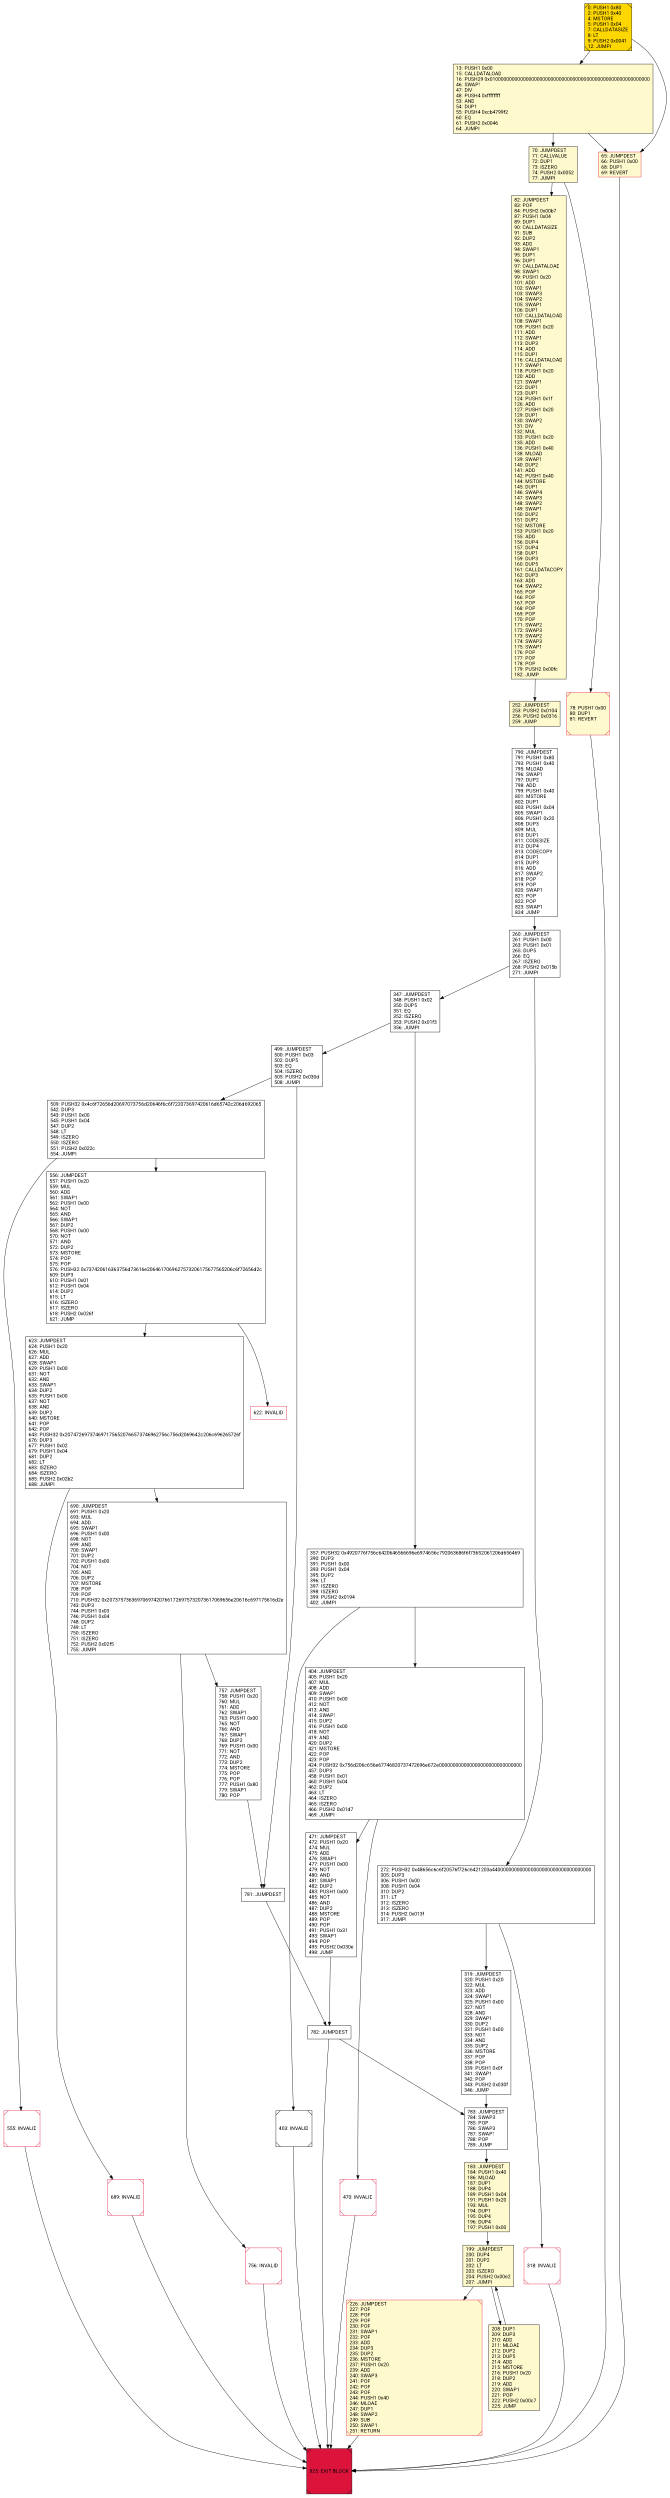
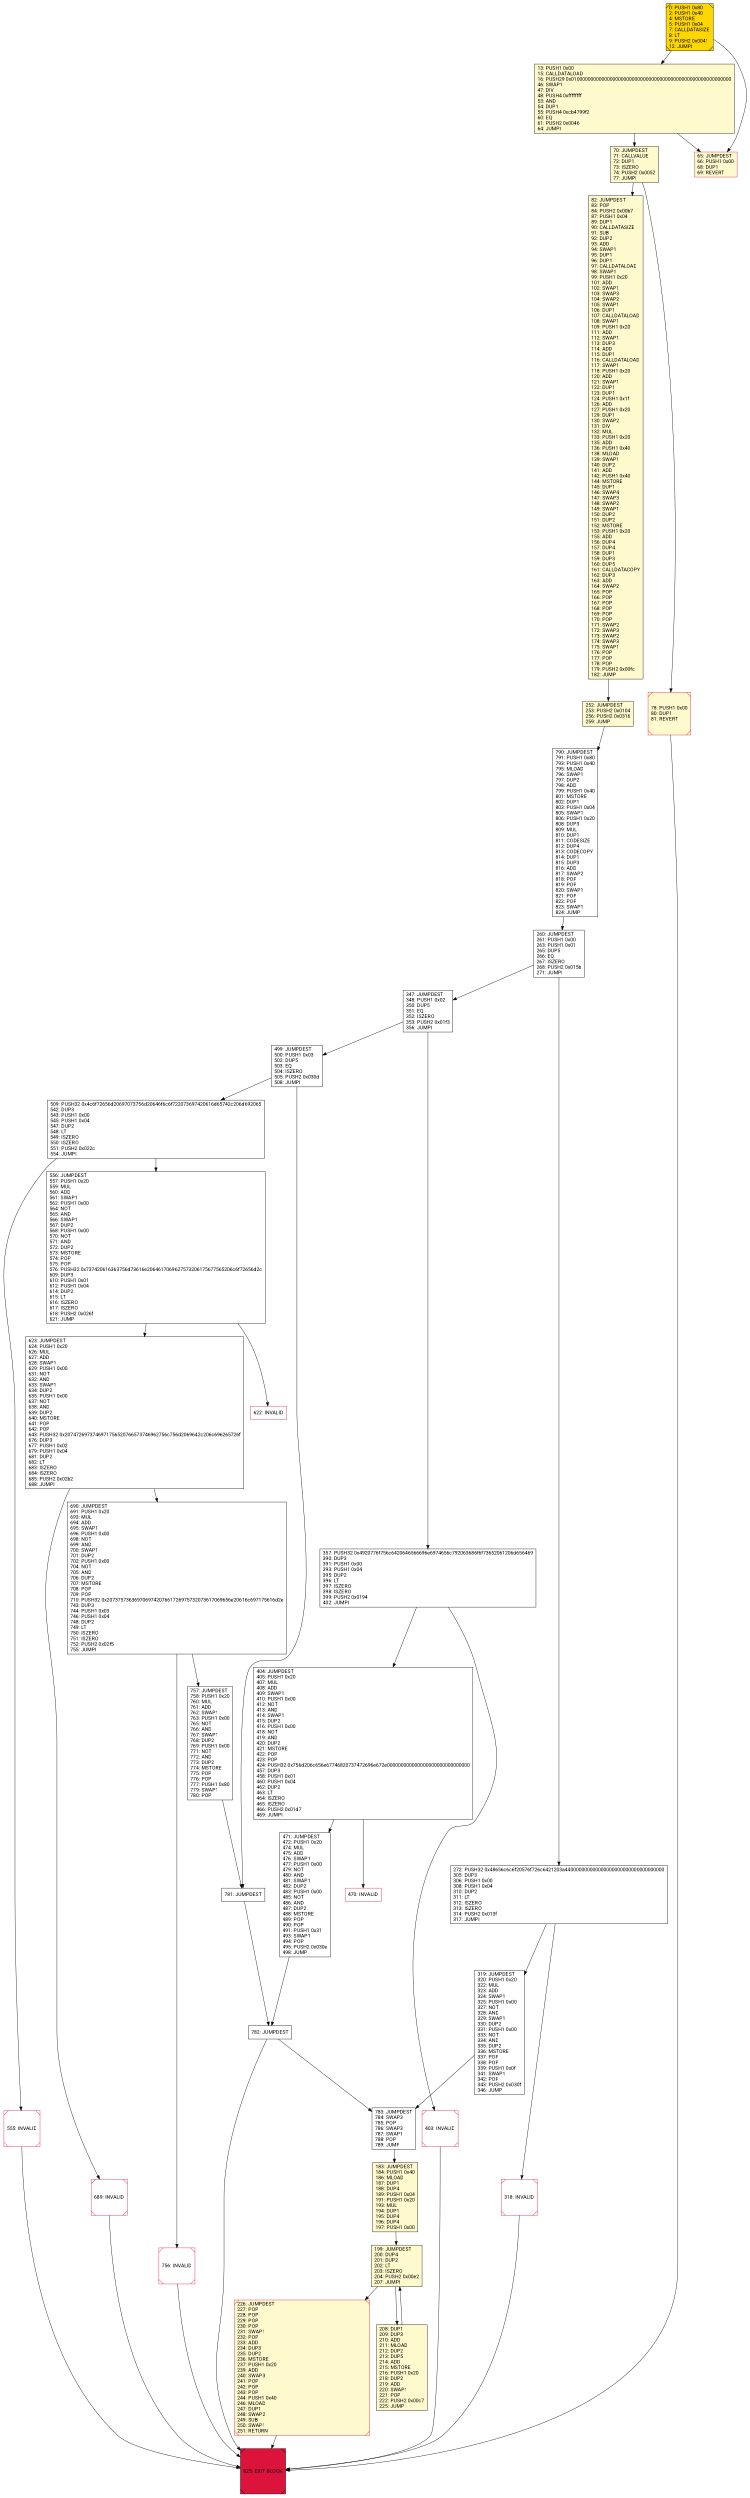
(620, 1430) -> none
(294, 2129) -> (440, 2129)
(358, 2197) -> (363, 1895)
(340, 2330) -> none
